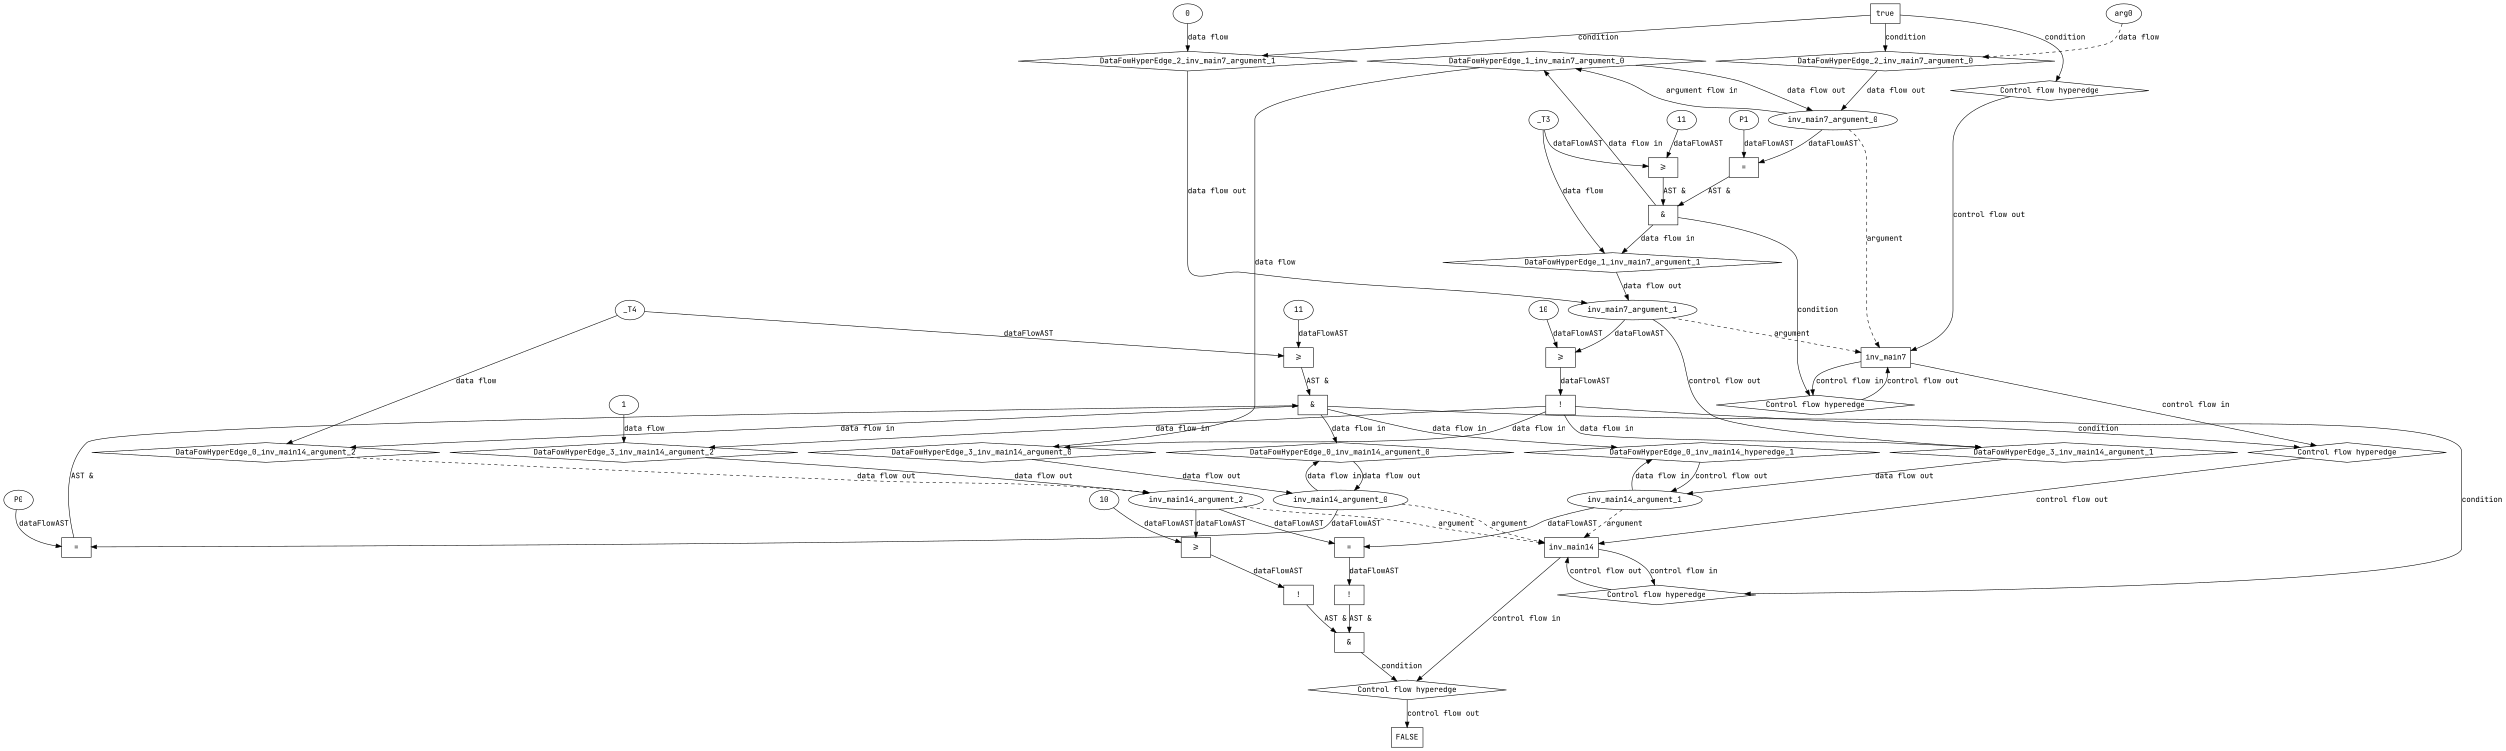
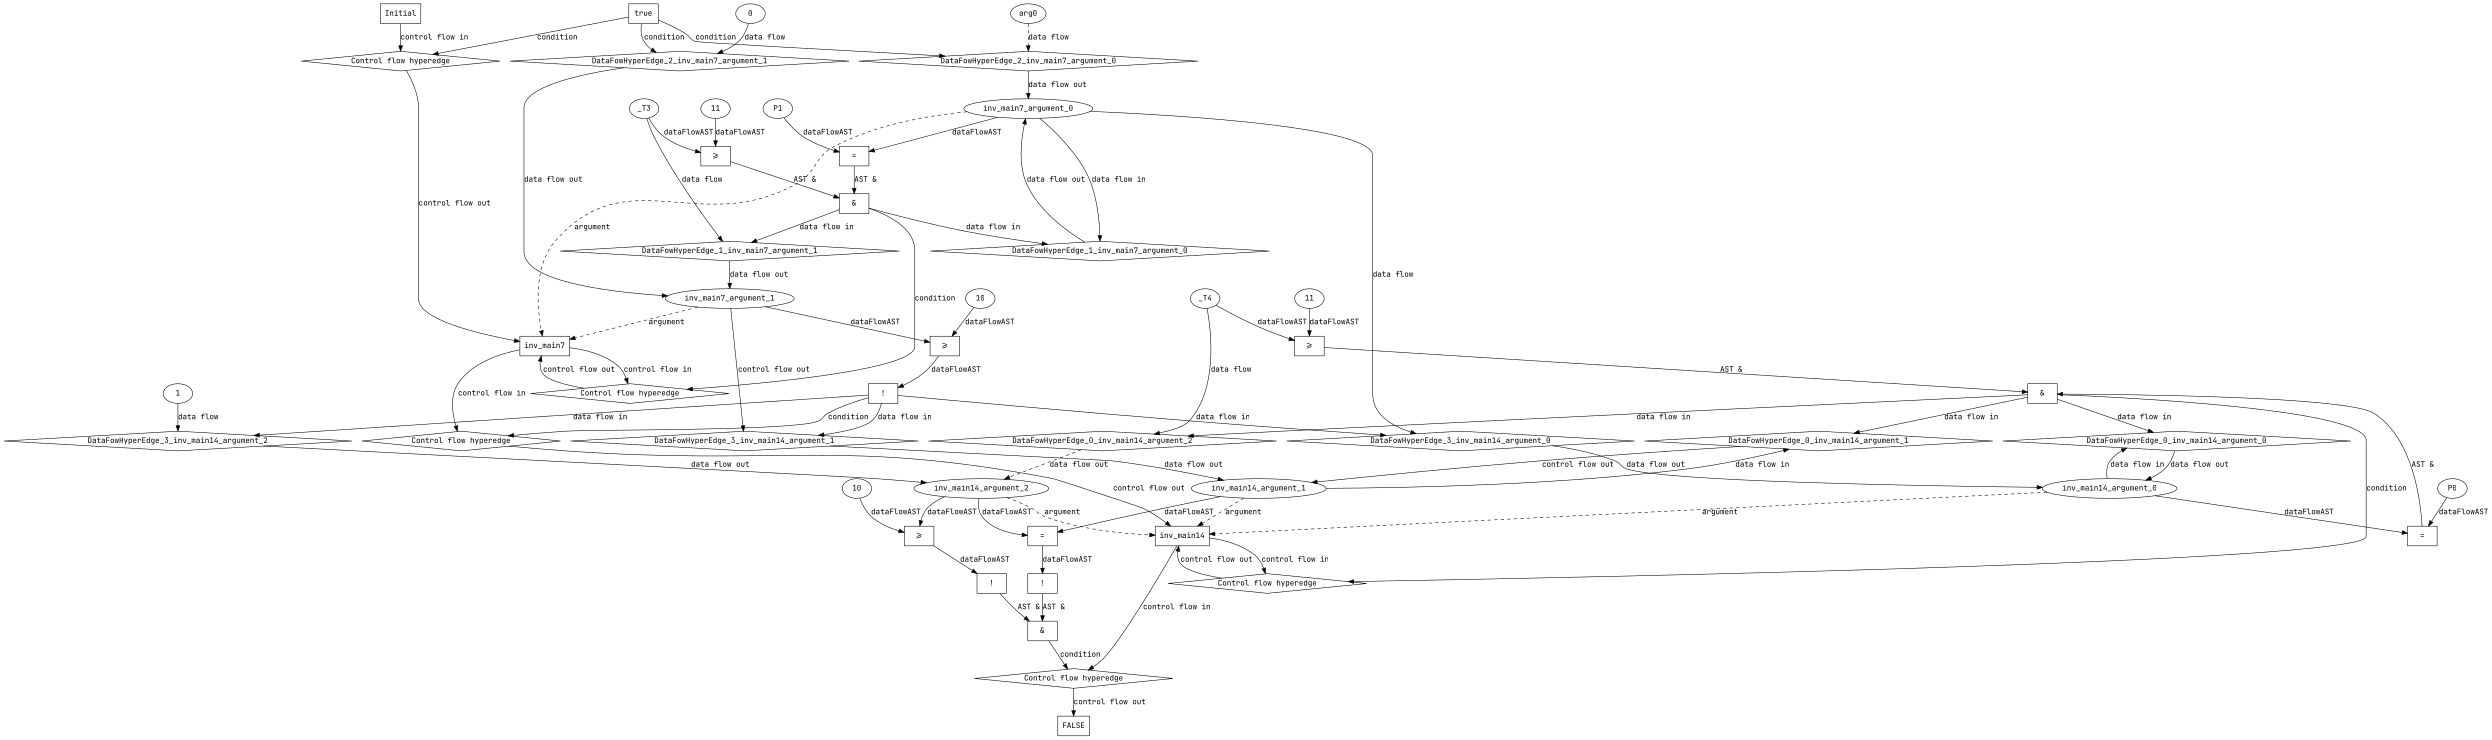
none -> (401, 14)
(1702, 91) -> (1119, 180)
(1255, 247) -> (1373, 159)
(1702, 452) -> (1819, 441)
